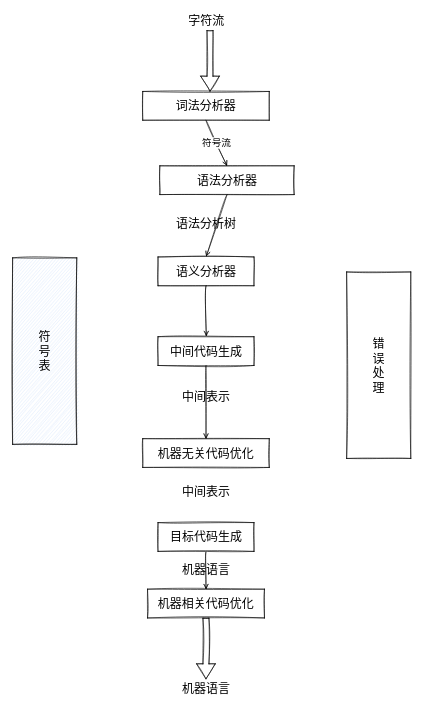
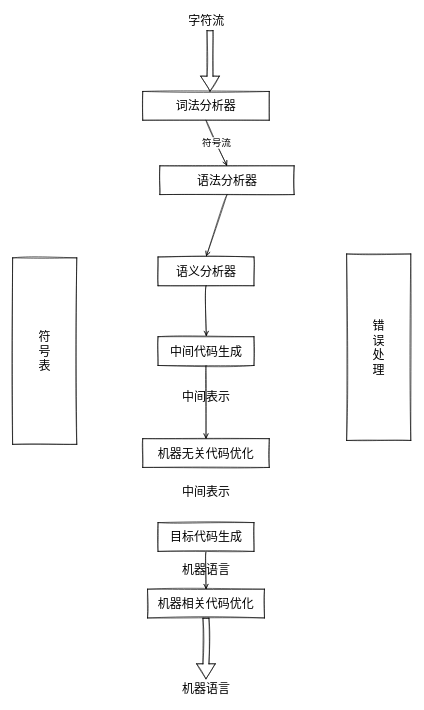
(206, 224) -> none
(44, 351) -> (44, 351)
(379, 365) -> (379, 347)
